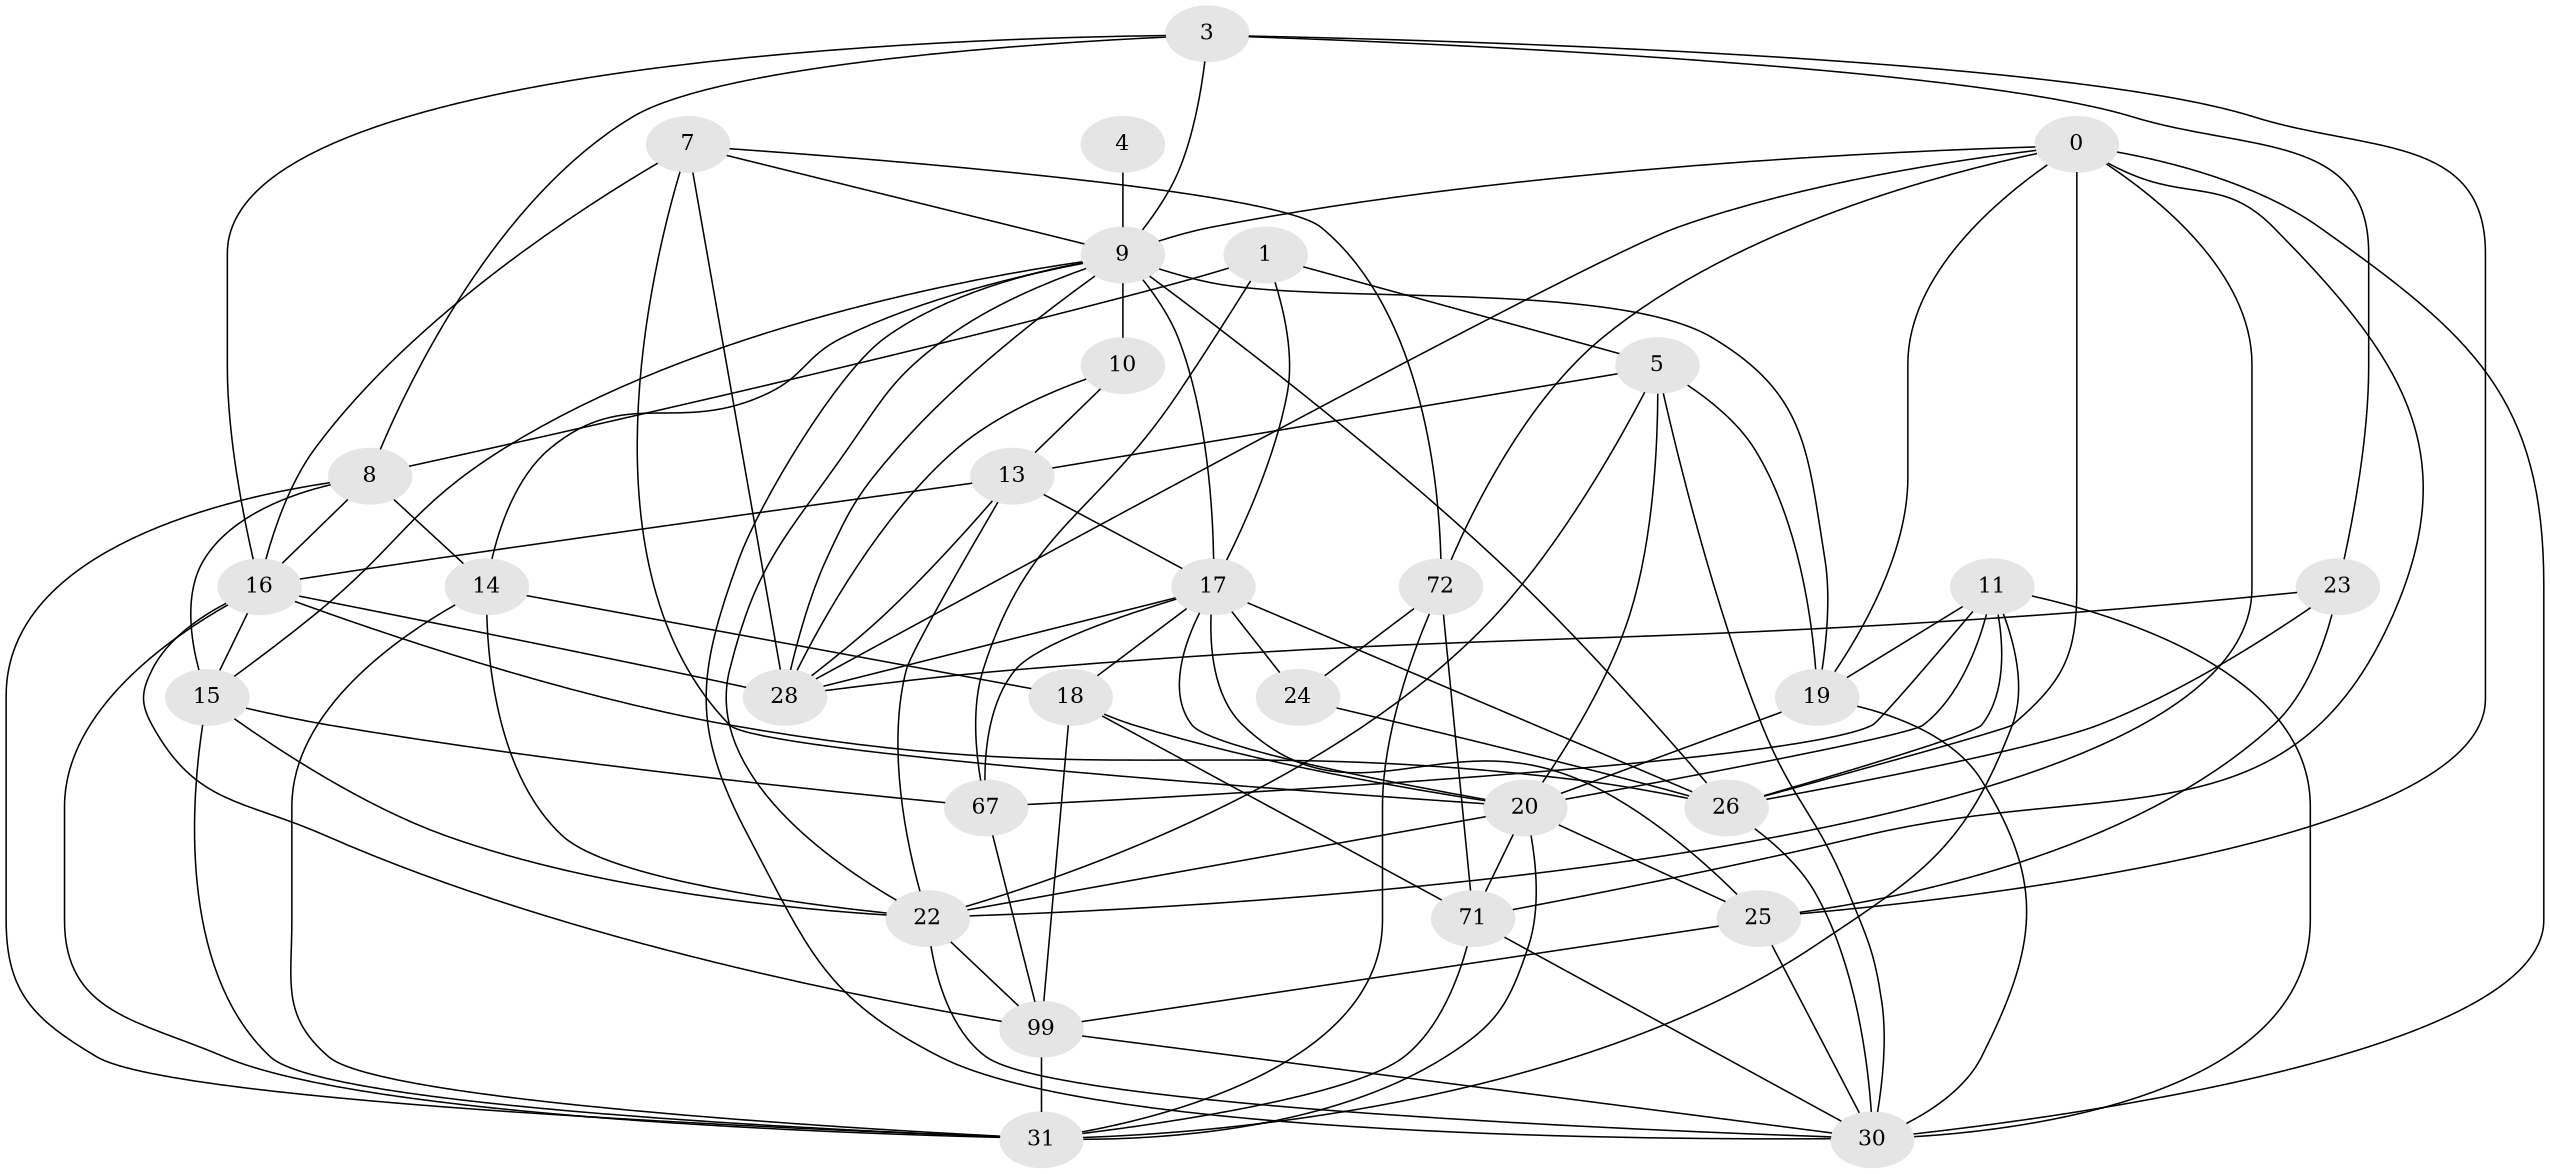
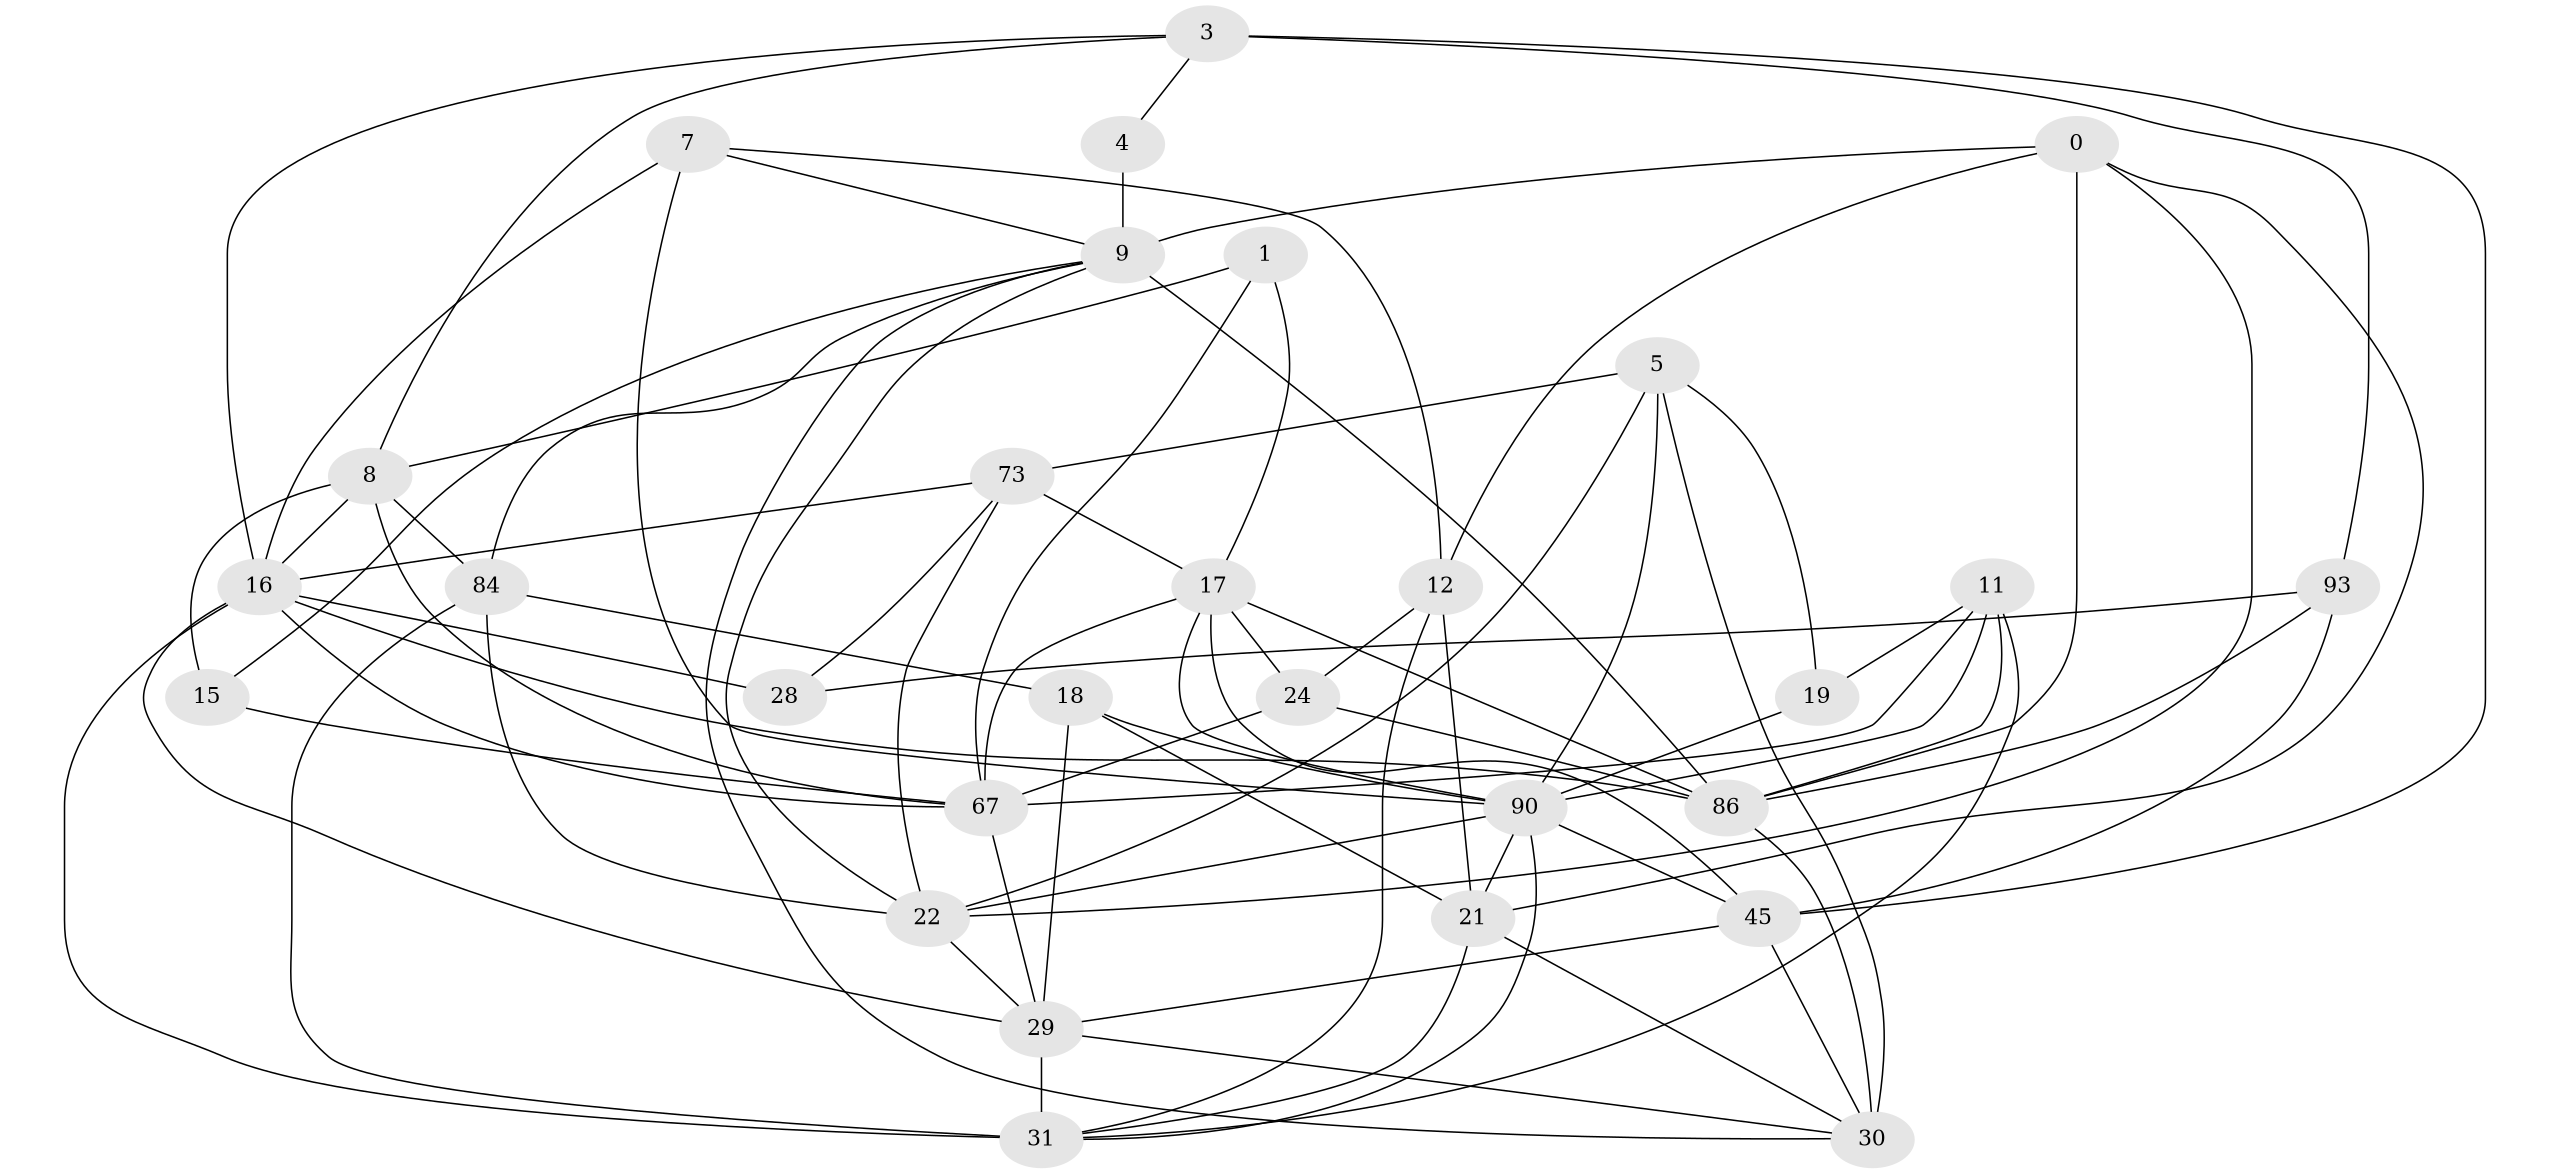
(1186, 151) -> (1165, 89)
(1461, 310) -> none
(1622, 311) -> none
(1436, 346) -> none
(1123, 366) -> none
(1908, 400) -> none
(1199, 413) -> none
(737, 421) -> none
(902, 443) -> none
(1012, 476) -> (1012, 476)
(487, 587) -> (487, 587)
(1441, 587) -> (1441, 587)
(2338, 587) -> (2338, 587)
(1008, 640) -> none
(234, 642) -> (645, 780)
(1142, 642) -> none
none -> (1142, 753)
(2544, 766) -> none
(1525, 808) -> (1525, 808)
(1727, 808) -> (1727, 808)
(545, 865) -> none
(2026, 909) -> none
(1473, 919) -> (1473, 919)
(1759, 919) -> (1759, 919)
(2310, 922) -> none
(1041, 1029) -> (1041, 1029)
(298, 1069) -> none
(140, 1070) -> (613, 729)
(1392, 1115) -> none
